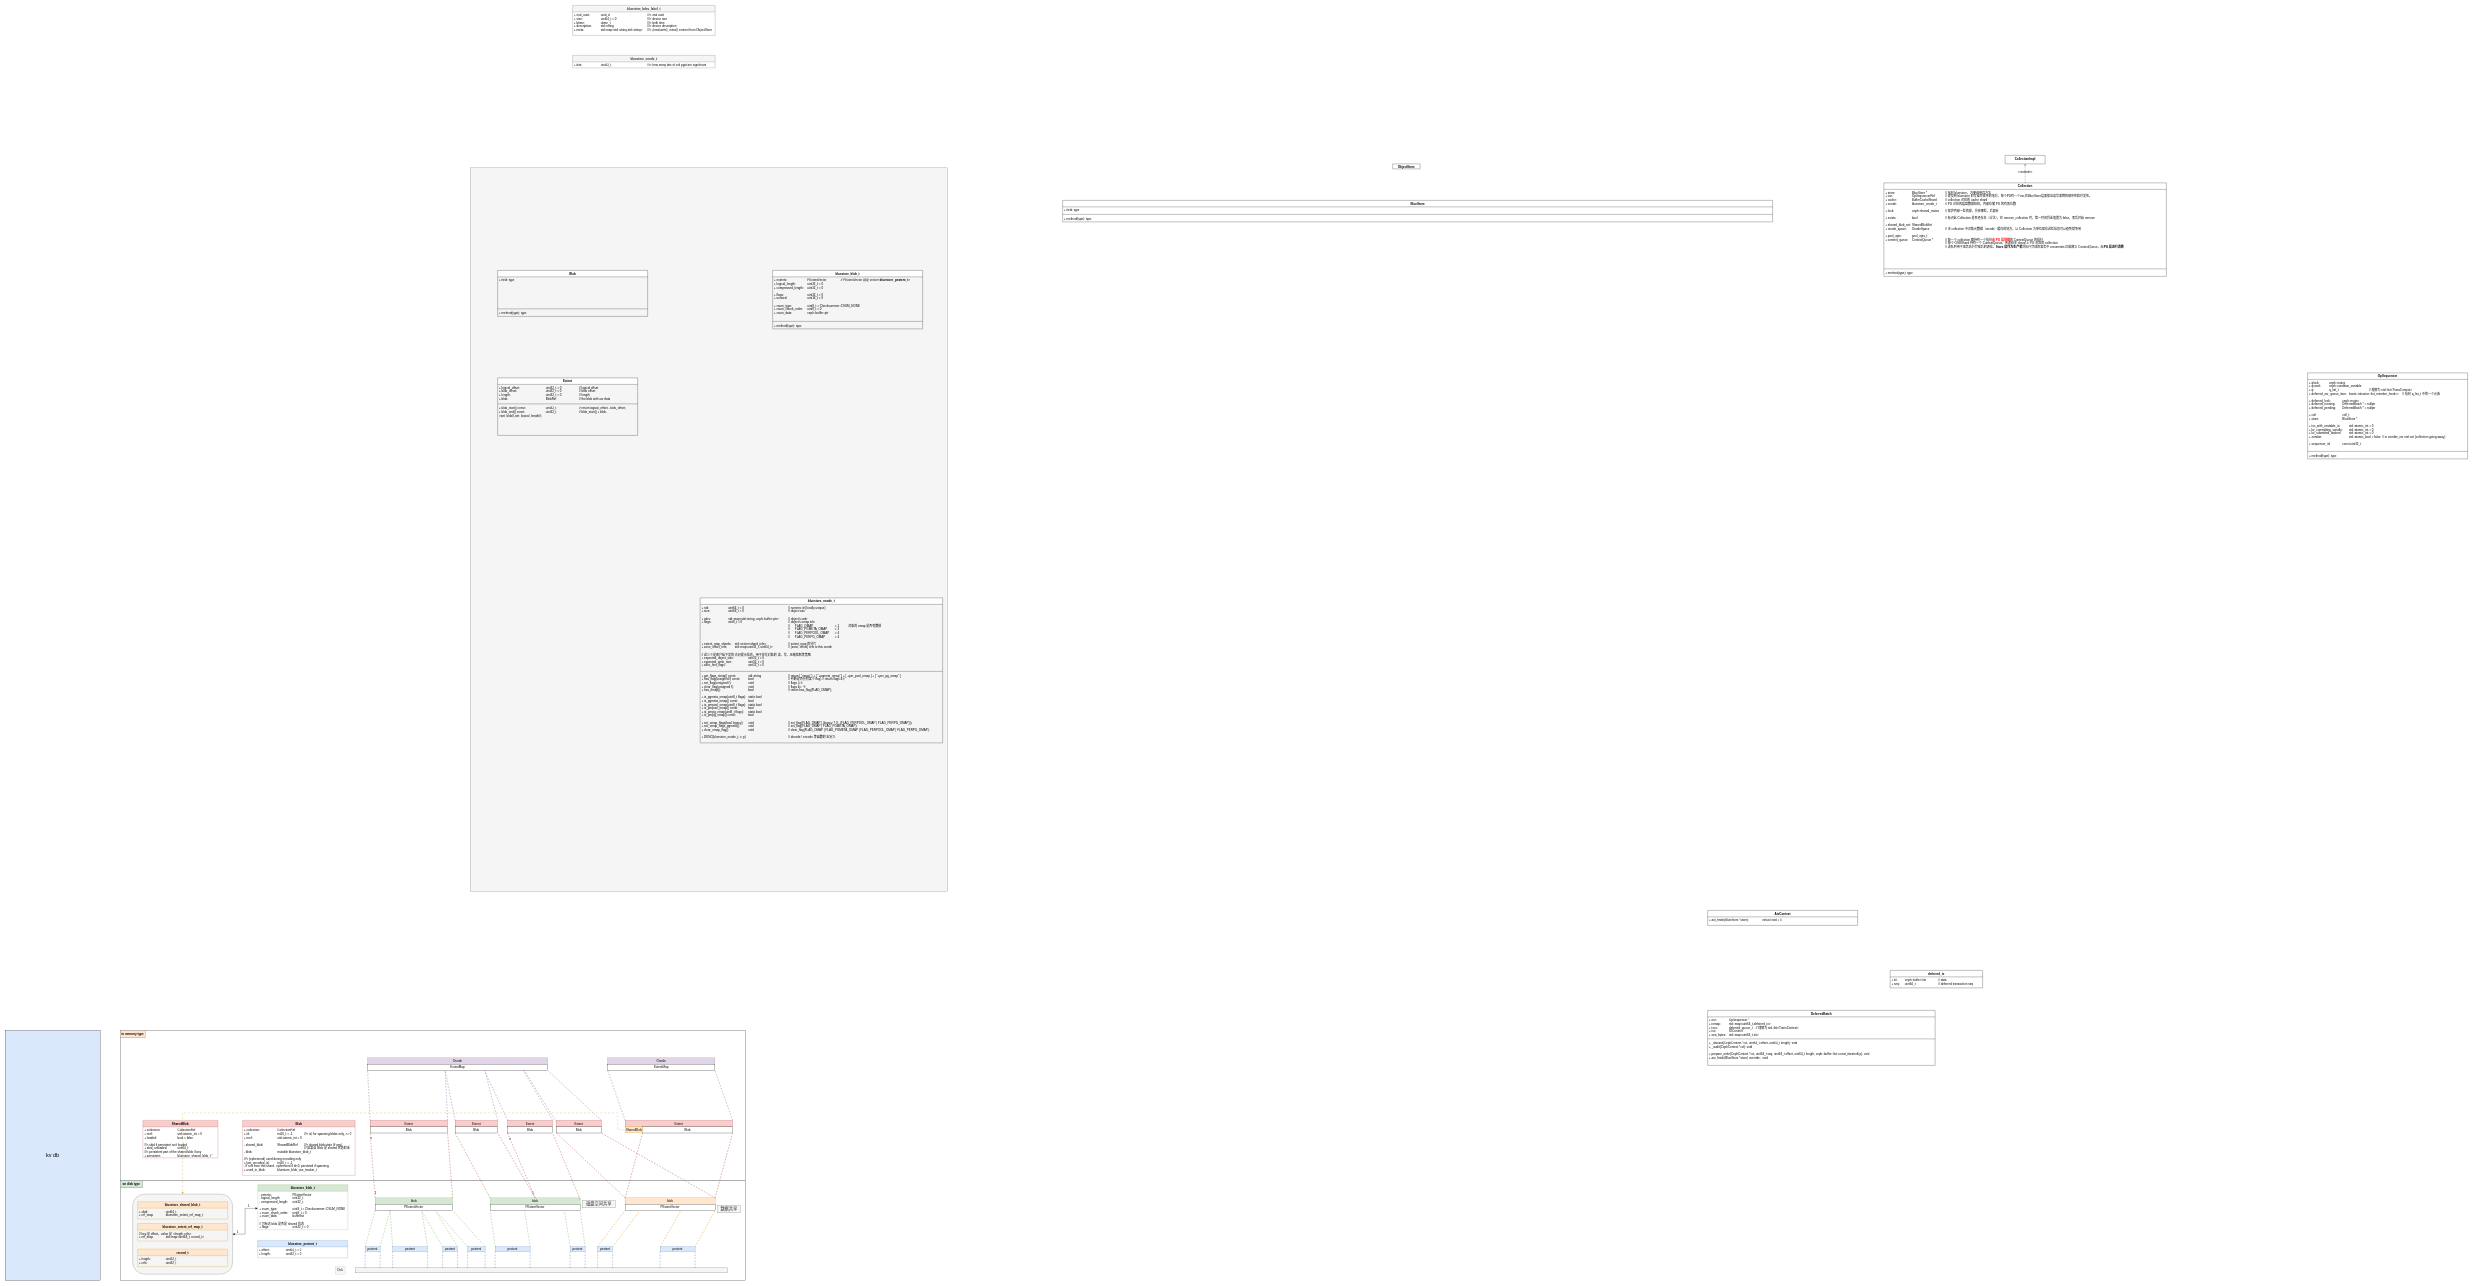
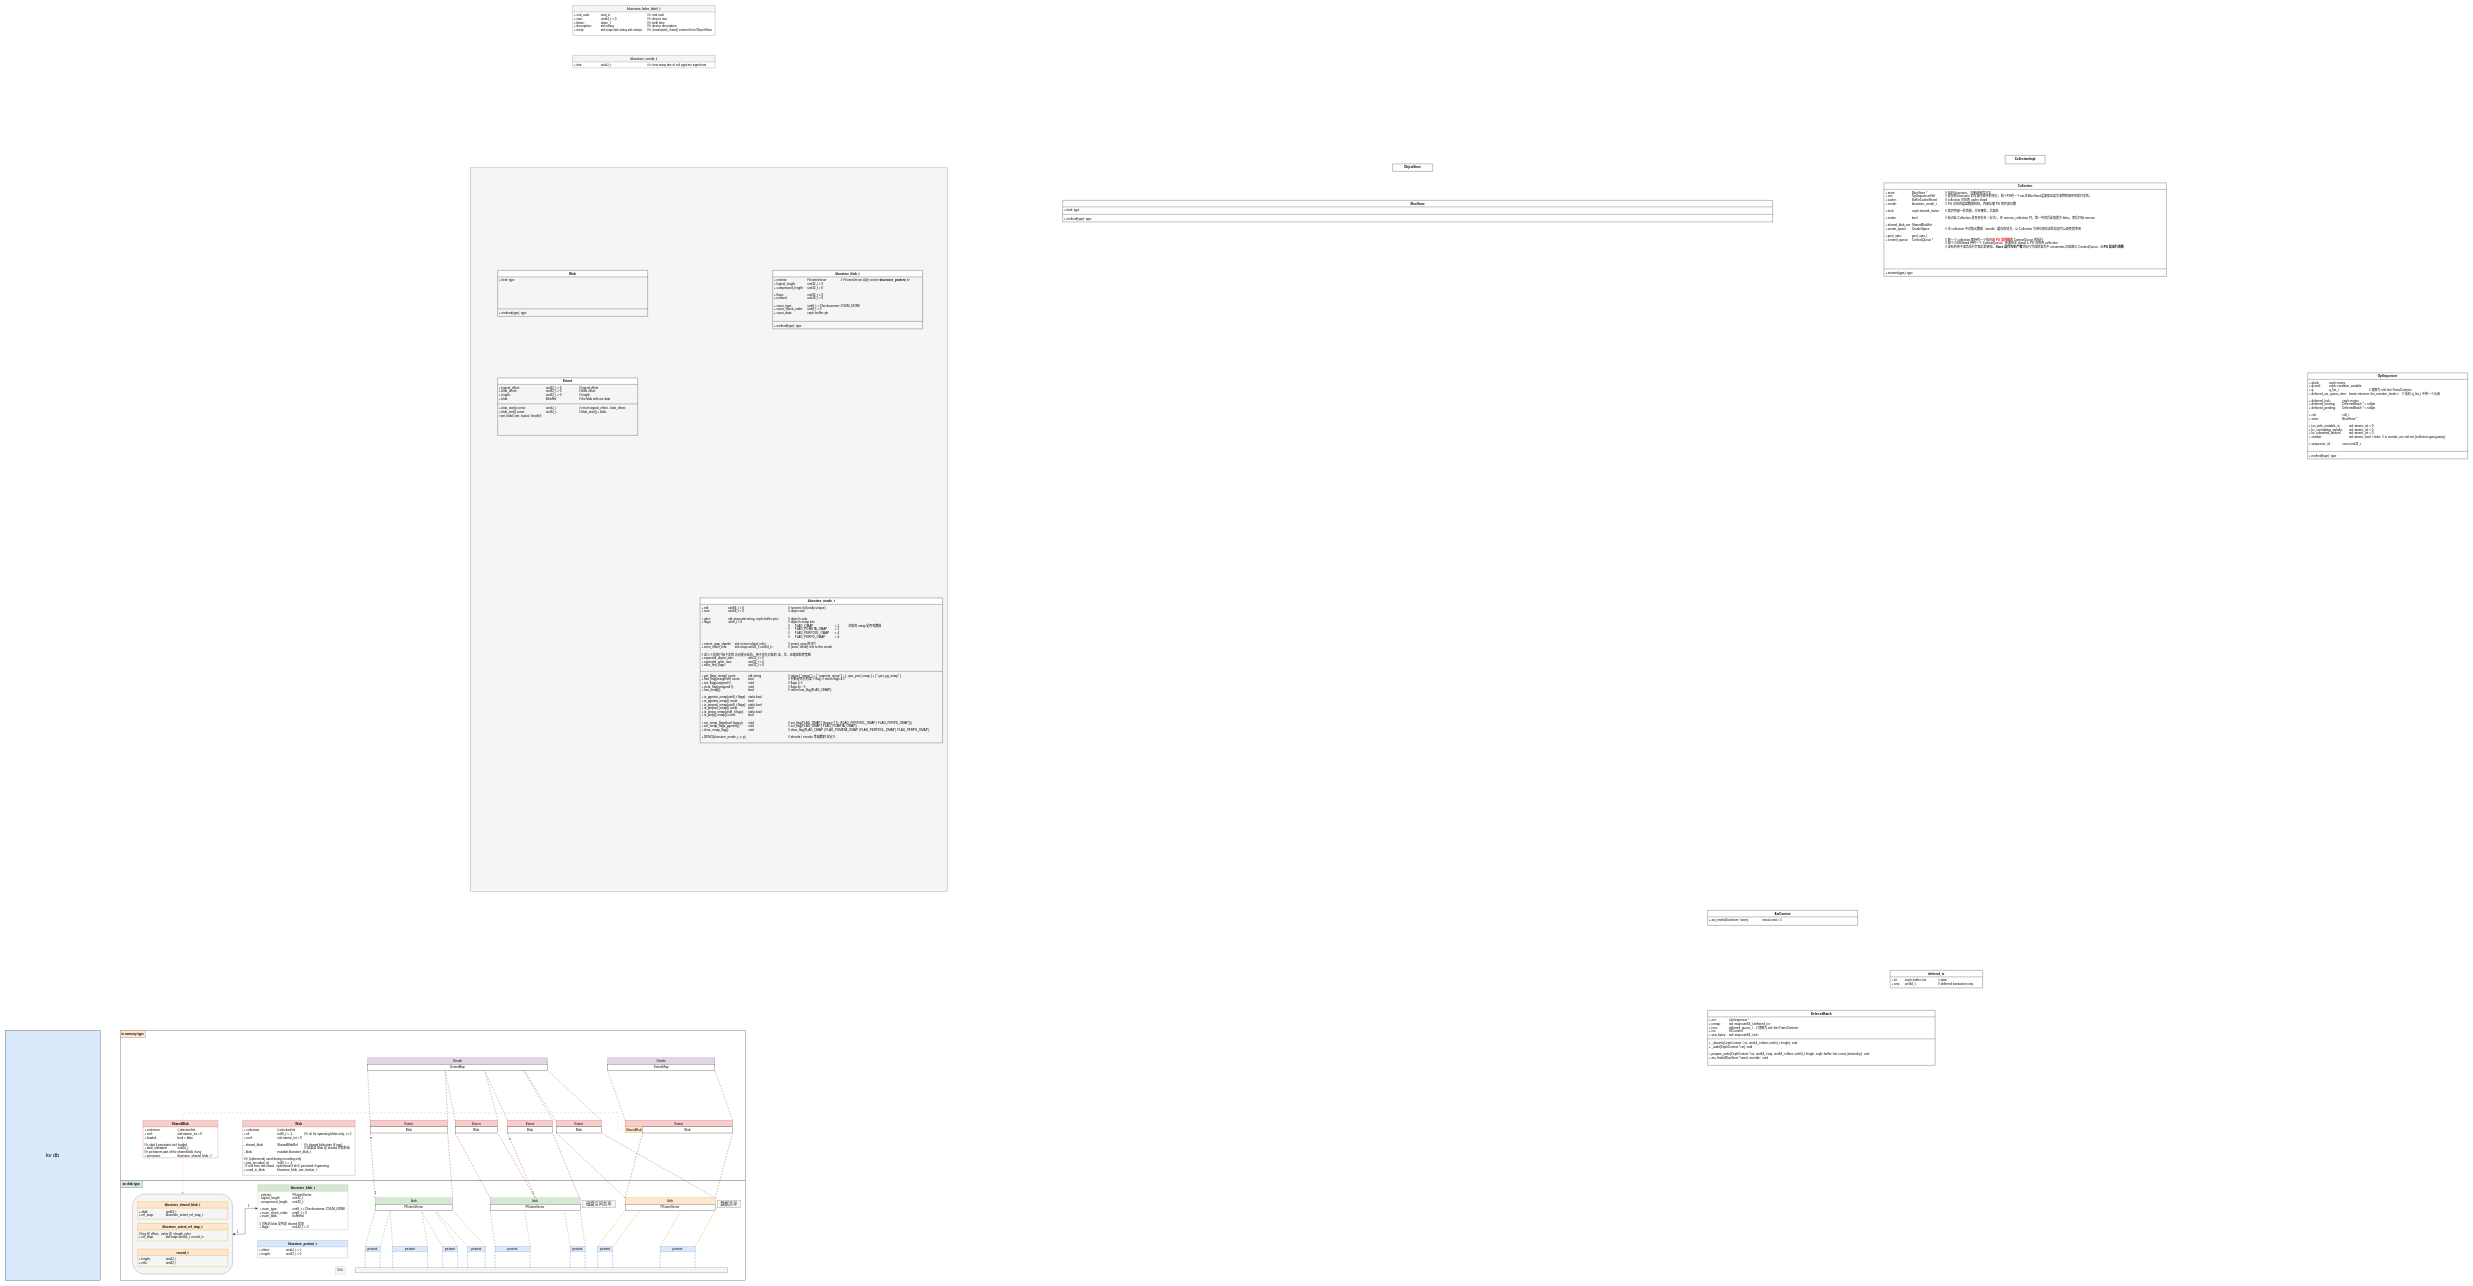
(1406, 166) -> (1413, 167)
(2025, 170) -> none
(729, 1209) -> (729, 1204)
